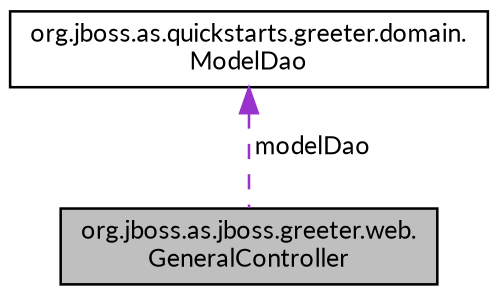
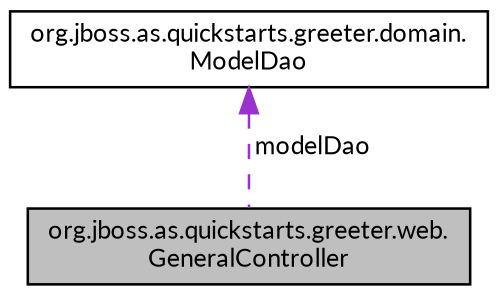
(249, 246) -> (249, 246)
